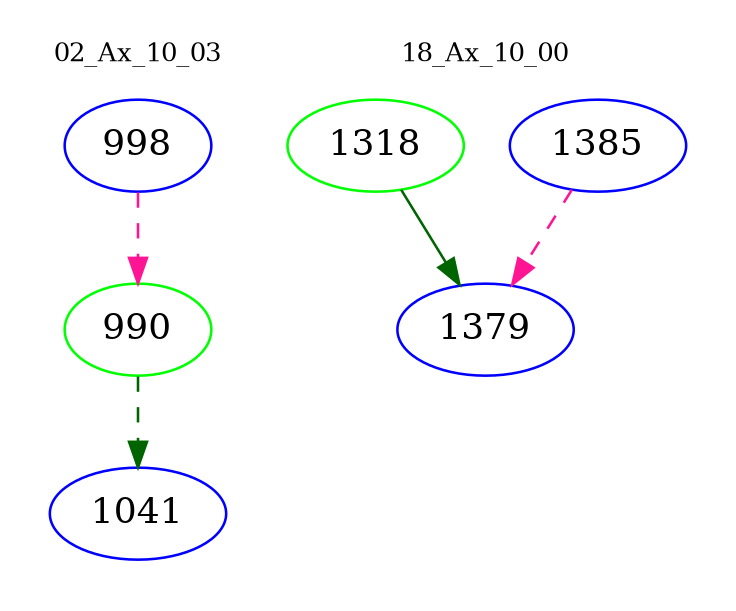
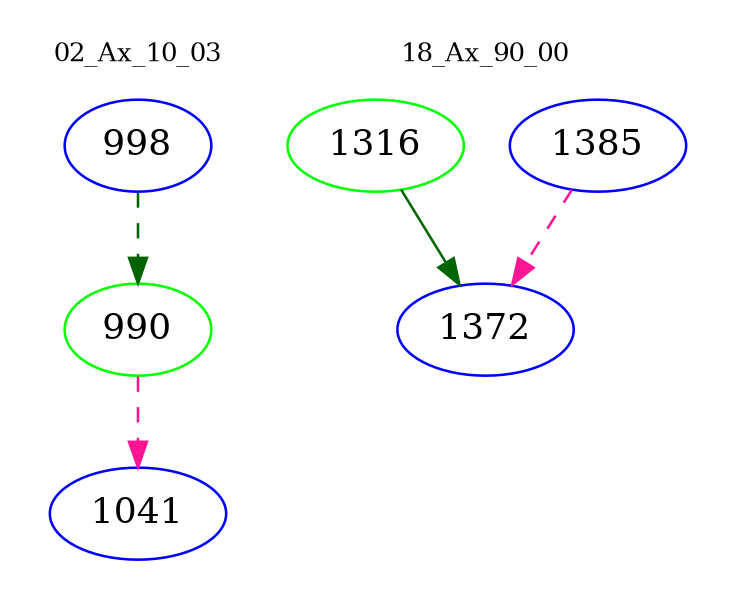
(486, 55) -> (486, 55)
(376, 146) -> (376, 146)
(138, 225) -> (138, 225)
(486, 330) -> (486, 330)
(138, 409) -> (138, 409)
